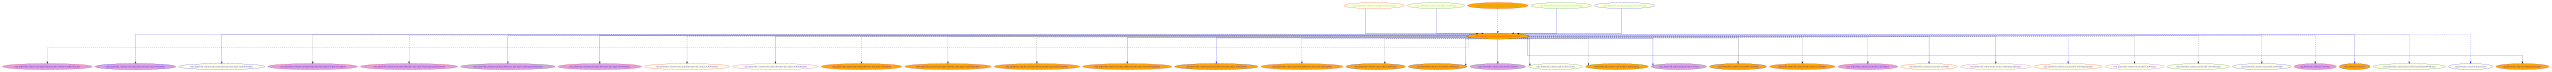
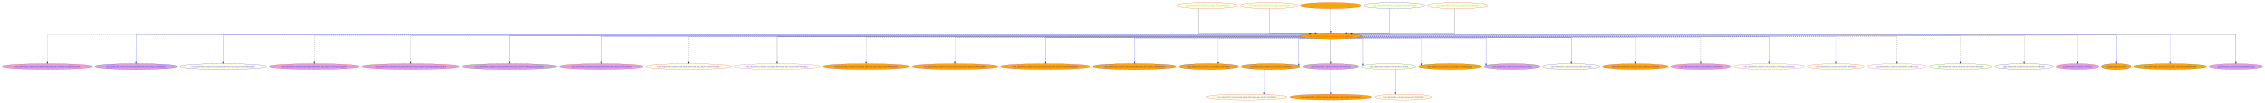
(1436, 6) -> (1269, 6)
(1561, 6) -> (1394, 6)
(1625, 6) -> (1458, 6)
(1020, 36) -> (938, 36)
(1877, 36) -> (1674, 36)
(1152, 37) -> (1264, 81)
(1741, 37) -> (1395, 81)
(1775, 37) -> (1578, 37)
(1377, 38) -> (1331, 81)
(1530, 41) -> (1363, 42)
(135, 67) -> (136, 67)
(862, 67) -> (1247, 97)
(1738, 67) -> (1571, 67)
(2068, 67) -> (1836, 67)
(2262, 67) -> (2024, 67)
(2355, 67) -> (2116, 67)
(2409, 67) -> (2170, 67)
(2471, 67) -> none
(2523, 67) -> (2236, 67)
